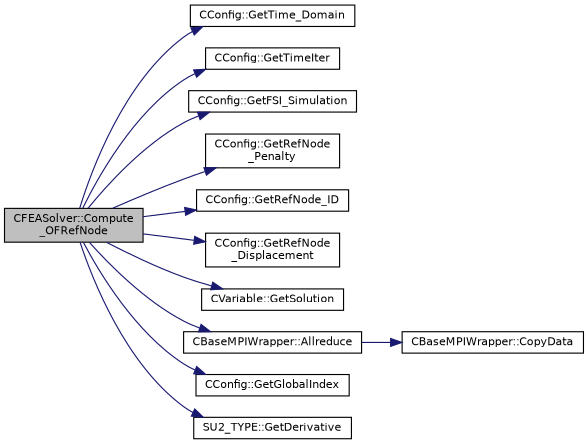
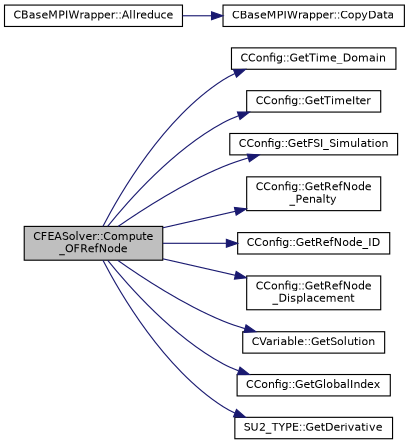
(140, 291) -> none
